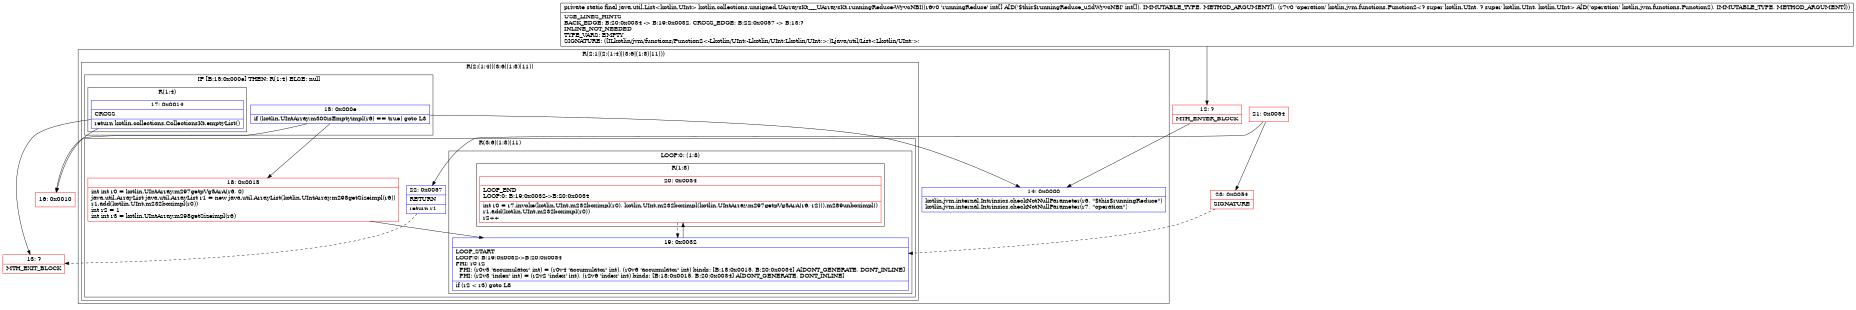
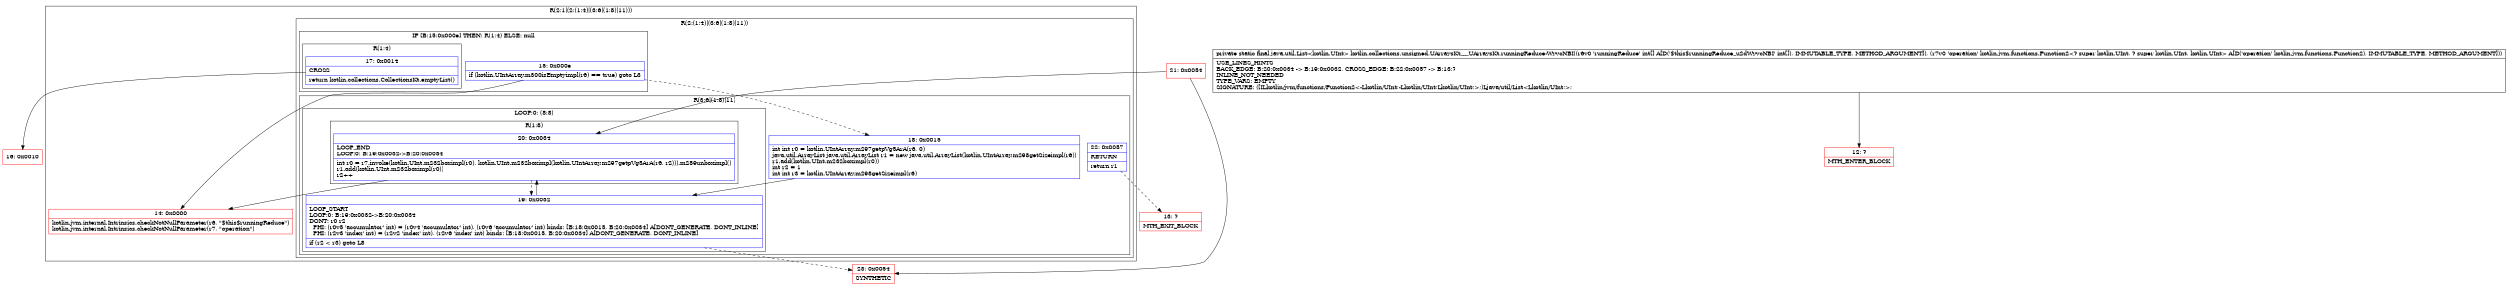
(167, 135) -> none
(926, 136) -> (880, 83)
(300, 150) -> (757, 100)
(1130, 154) -> (310, 194)
(680, 156) -> (534, 113)
(20, 162) -> none
(243, 200) -> (924, 157)
(680, 200) -> (534, 157)
(1044, 200) -> (171, 222)
(1232, 204) -> (874, 278)
(1066, 242) -> (809, 264)
(471, 264) -> (328, 221)
